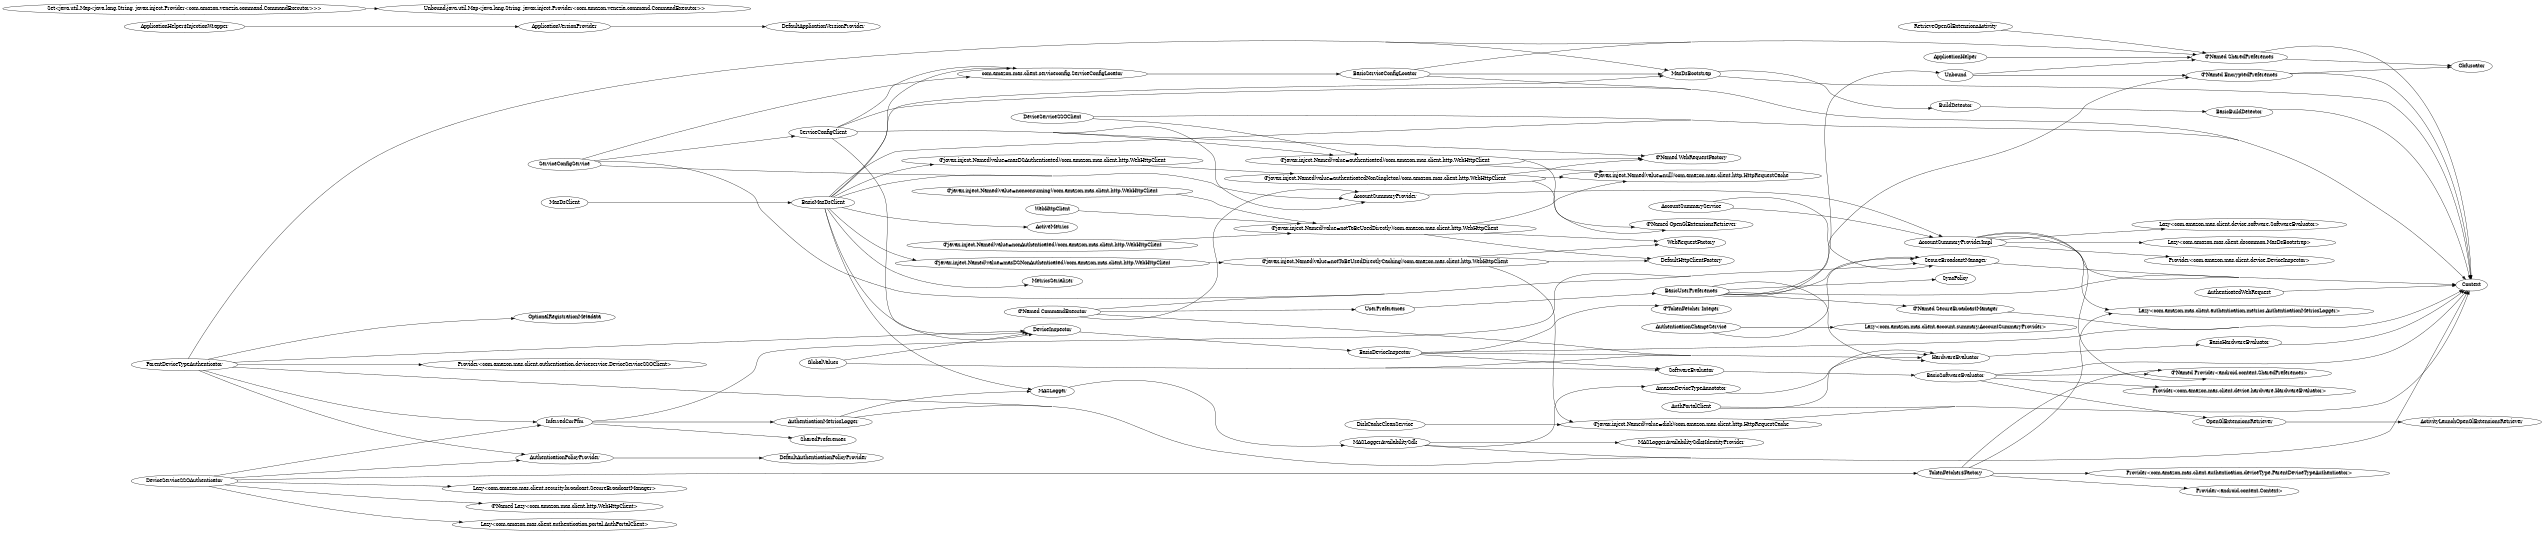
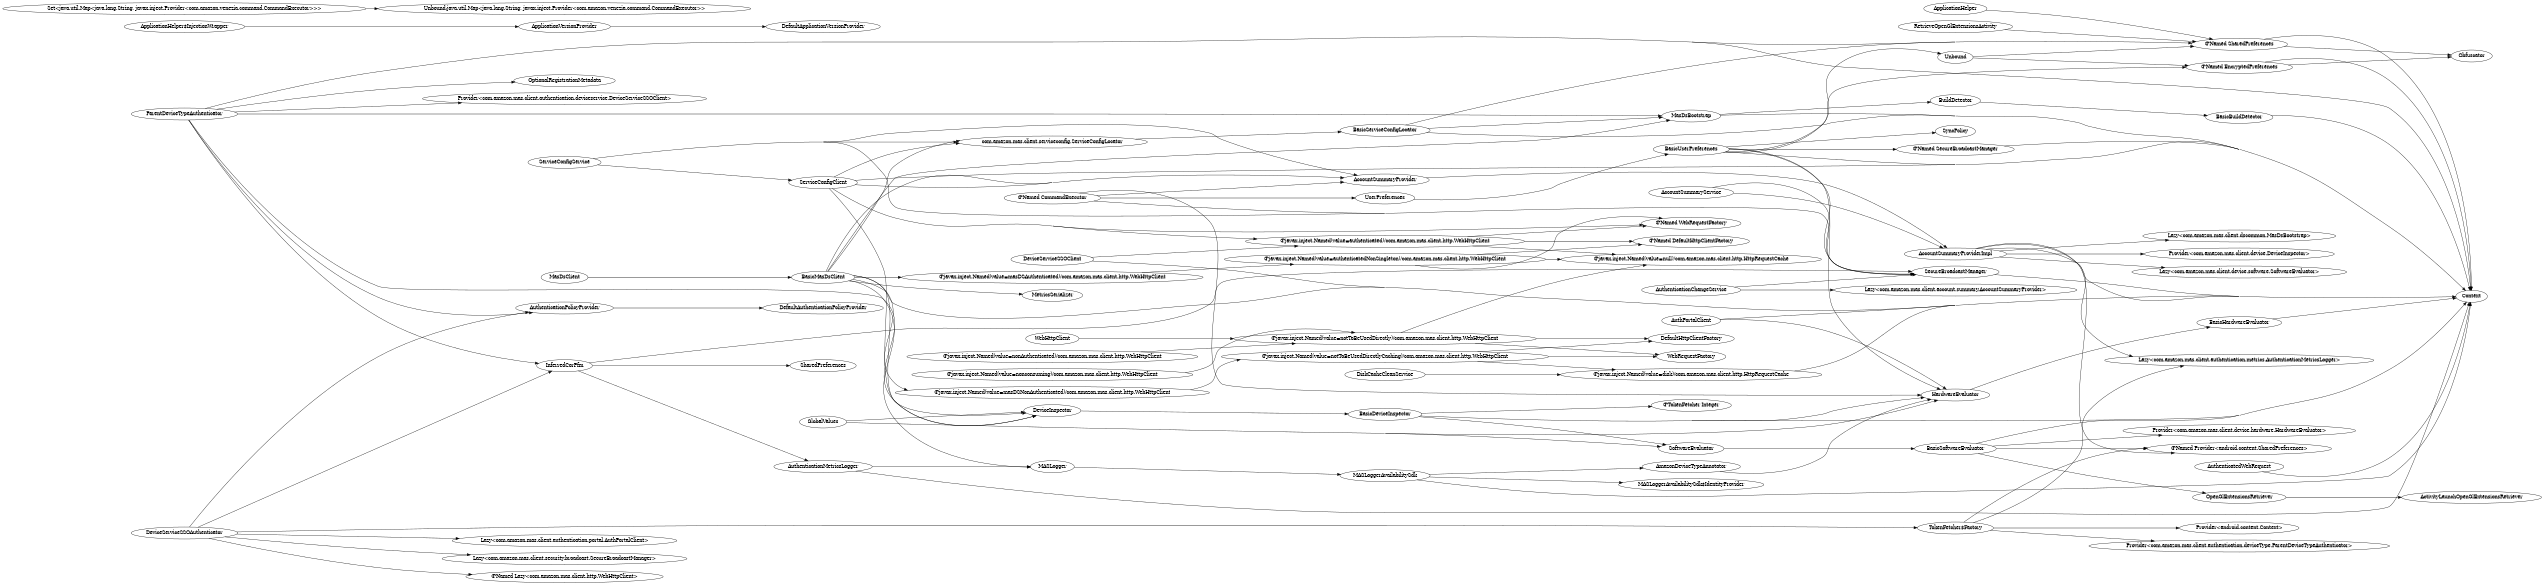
(1691, 225) -> (1691, 241)
(1052, 227) -> none
